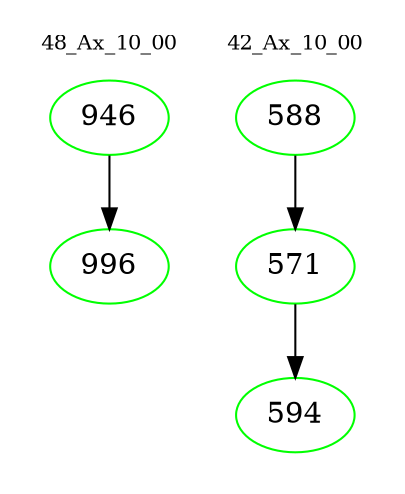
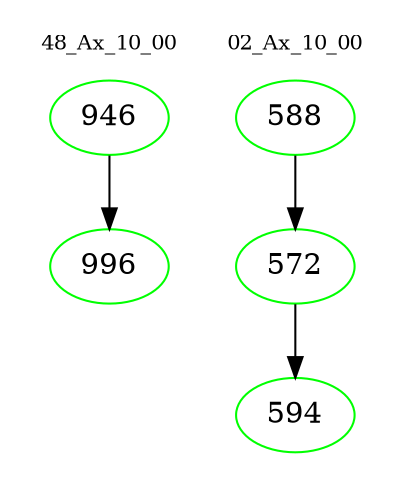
(295, 44) -> (295, 44)
(295, 266) -> (295, 266)
